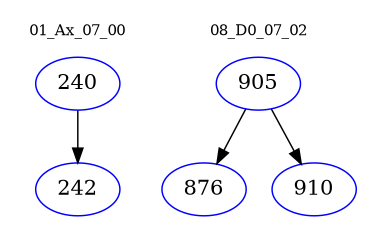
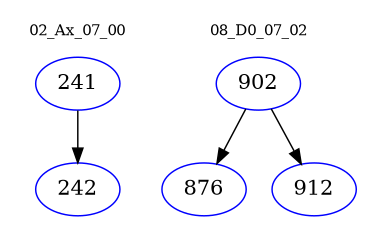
(78, 32) -> (78, 32)
(78, 84) -> (78, 84)
(258, 84) -> (258, 84)
(314, 189) -> (314, 189)
